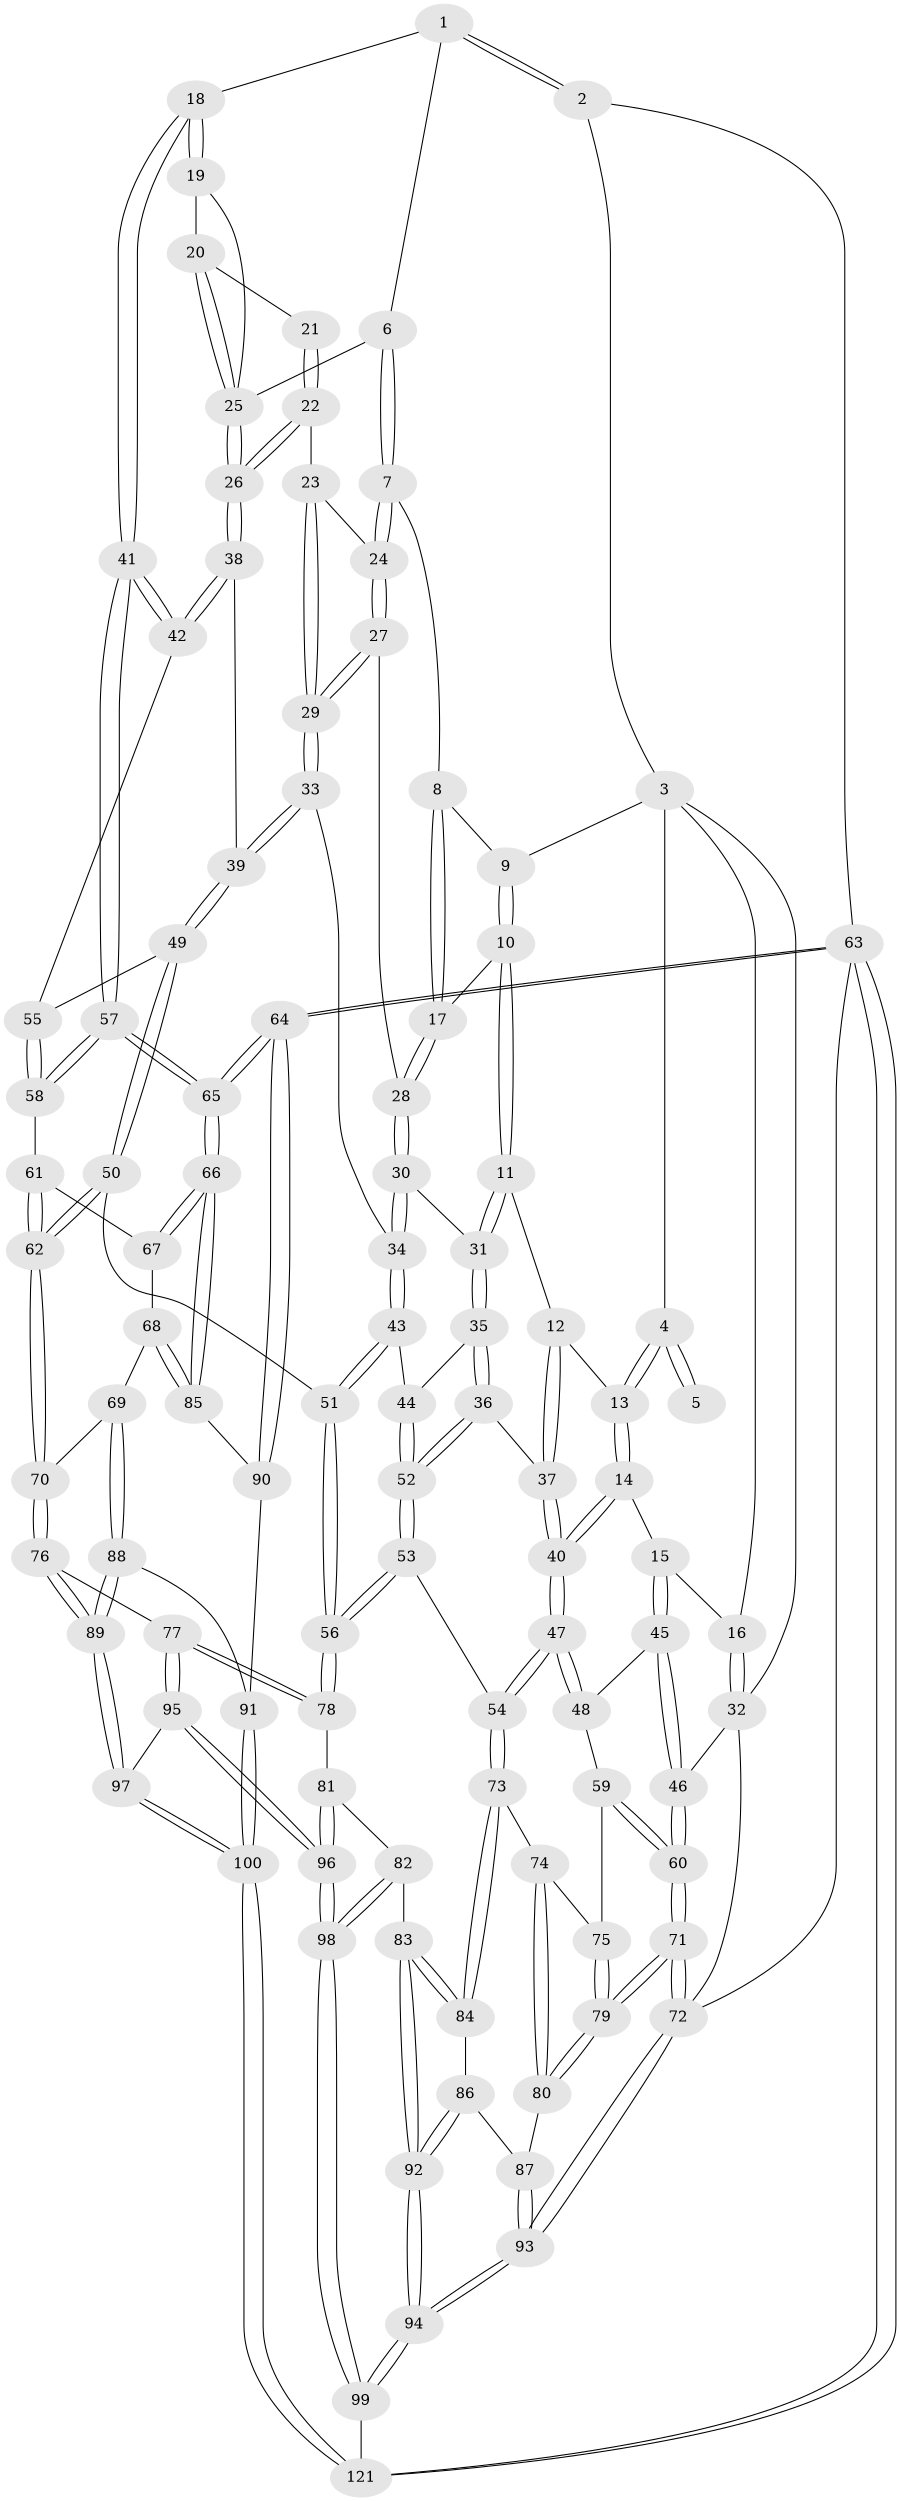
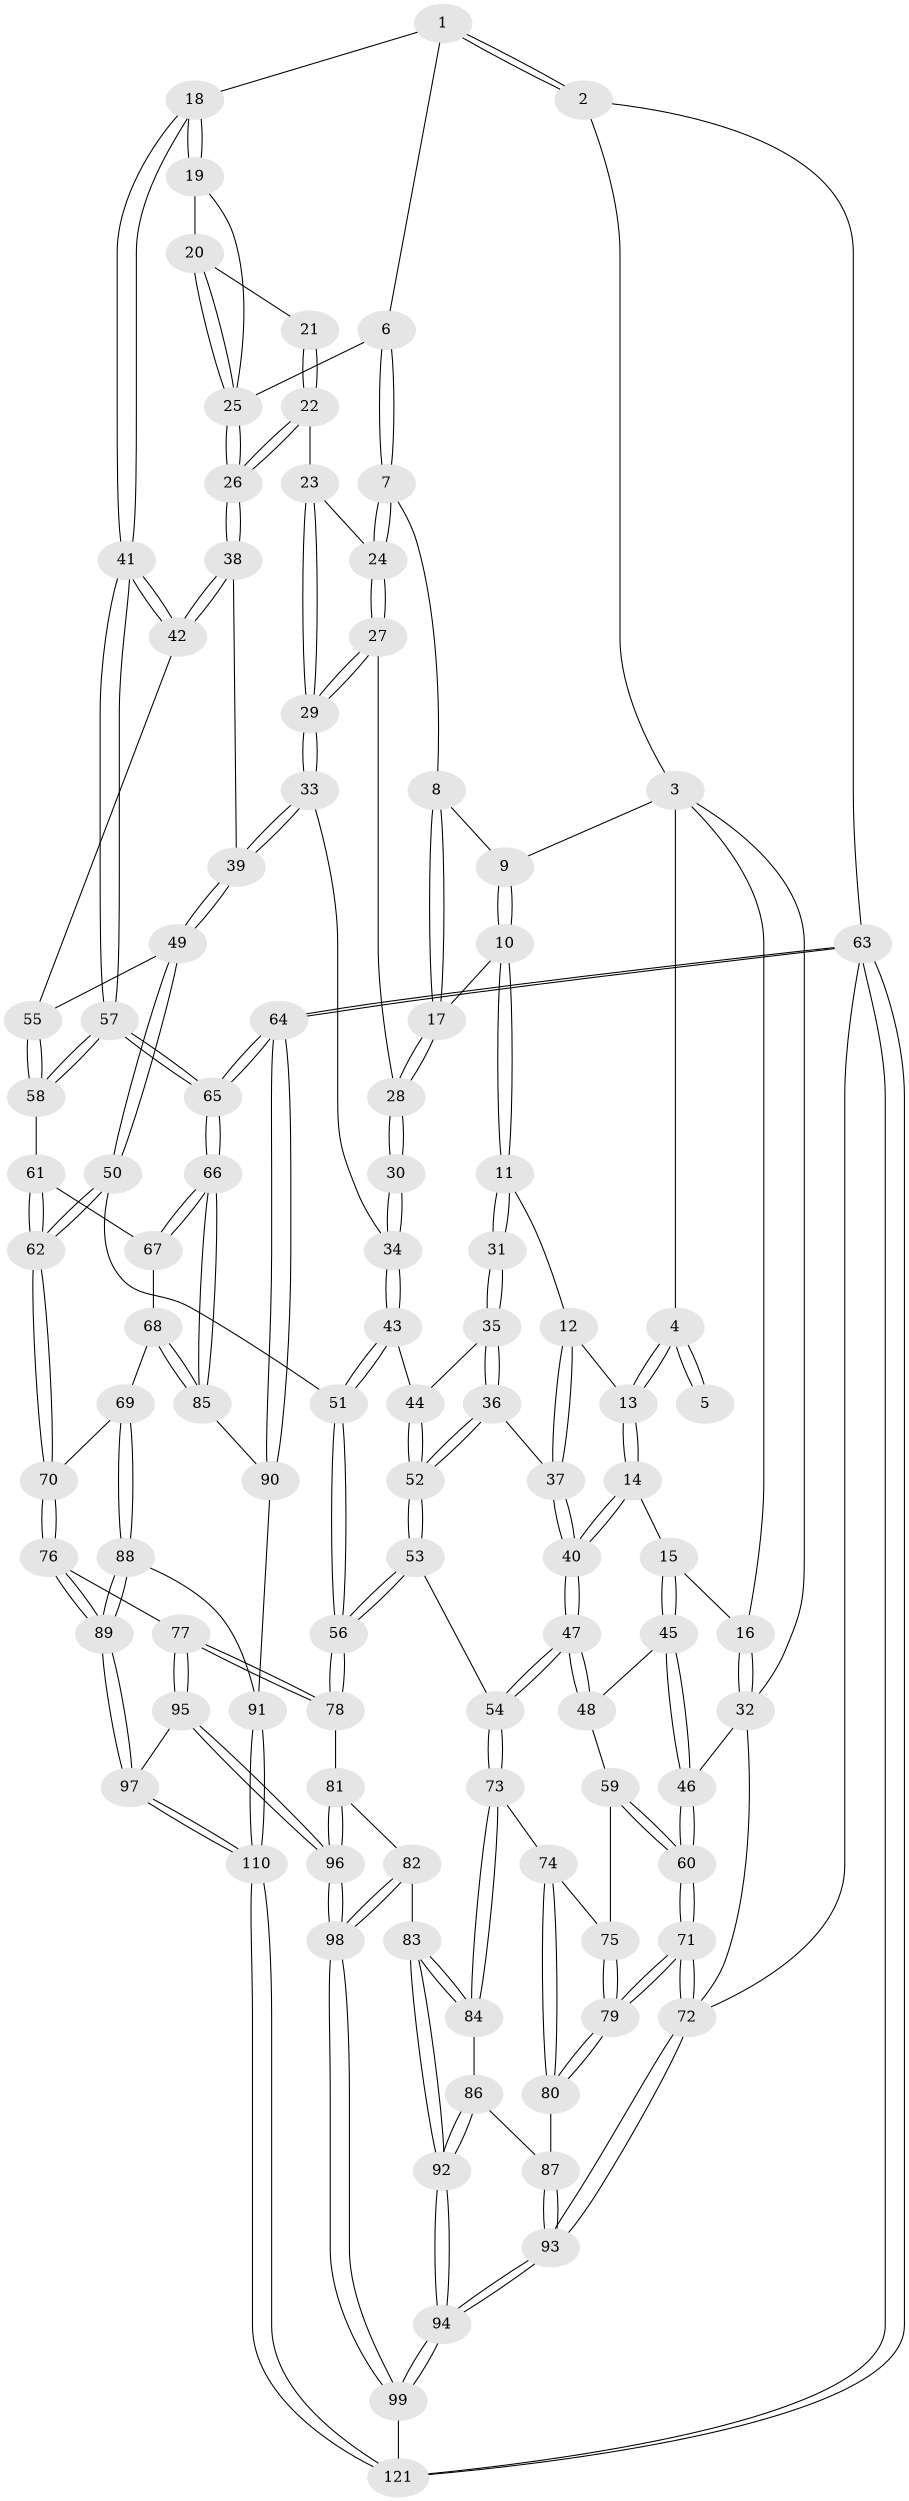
(441, 1212) -> none
(248, 1864) -> (257, 1864)
